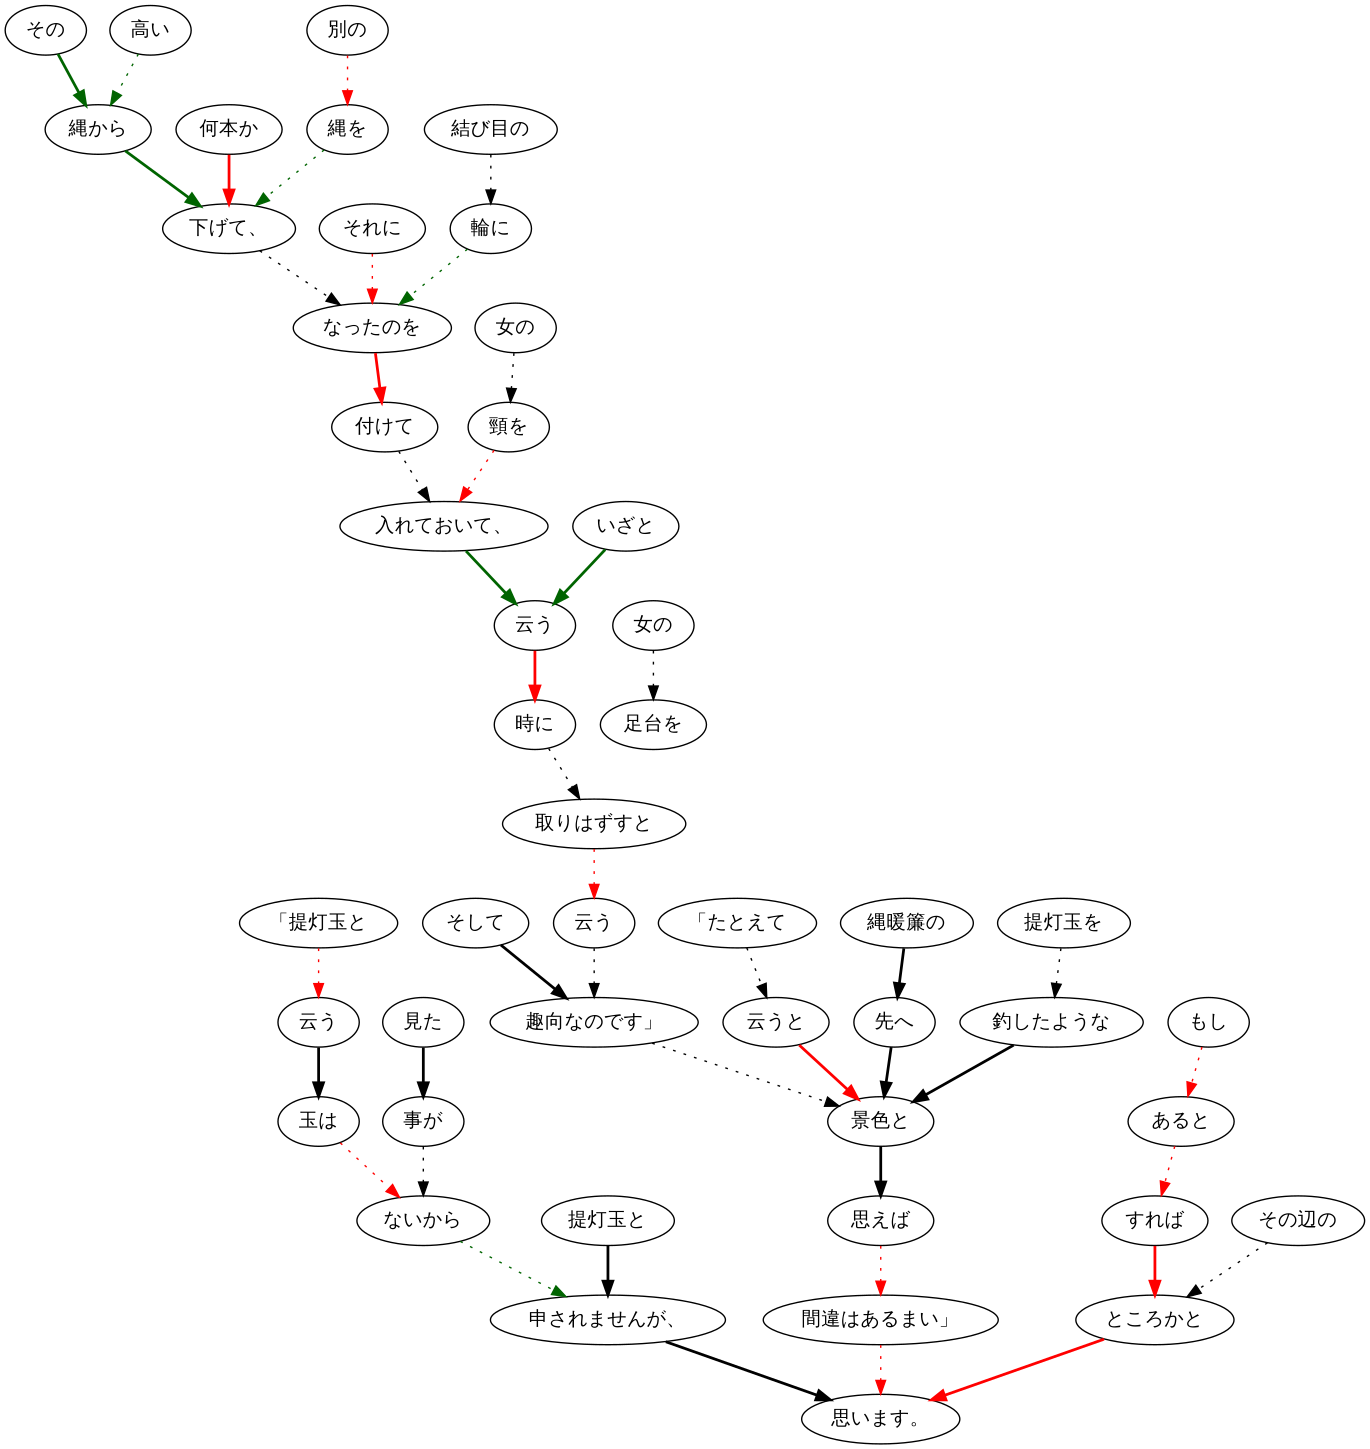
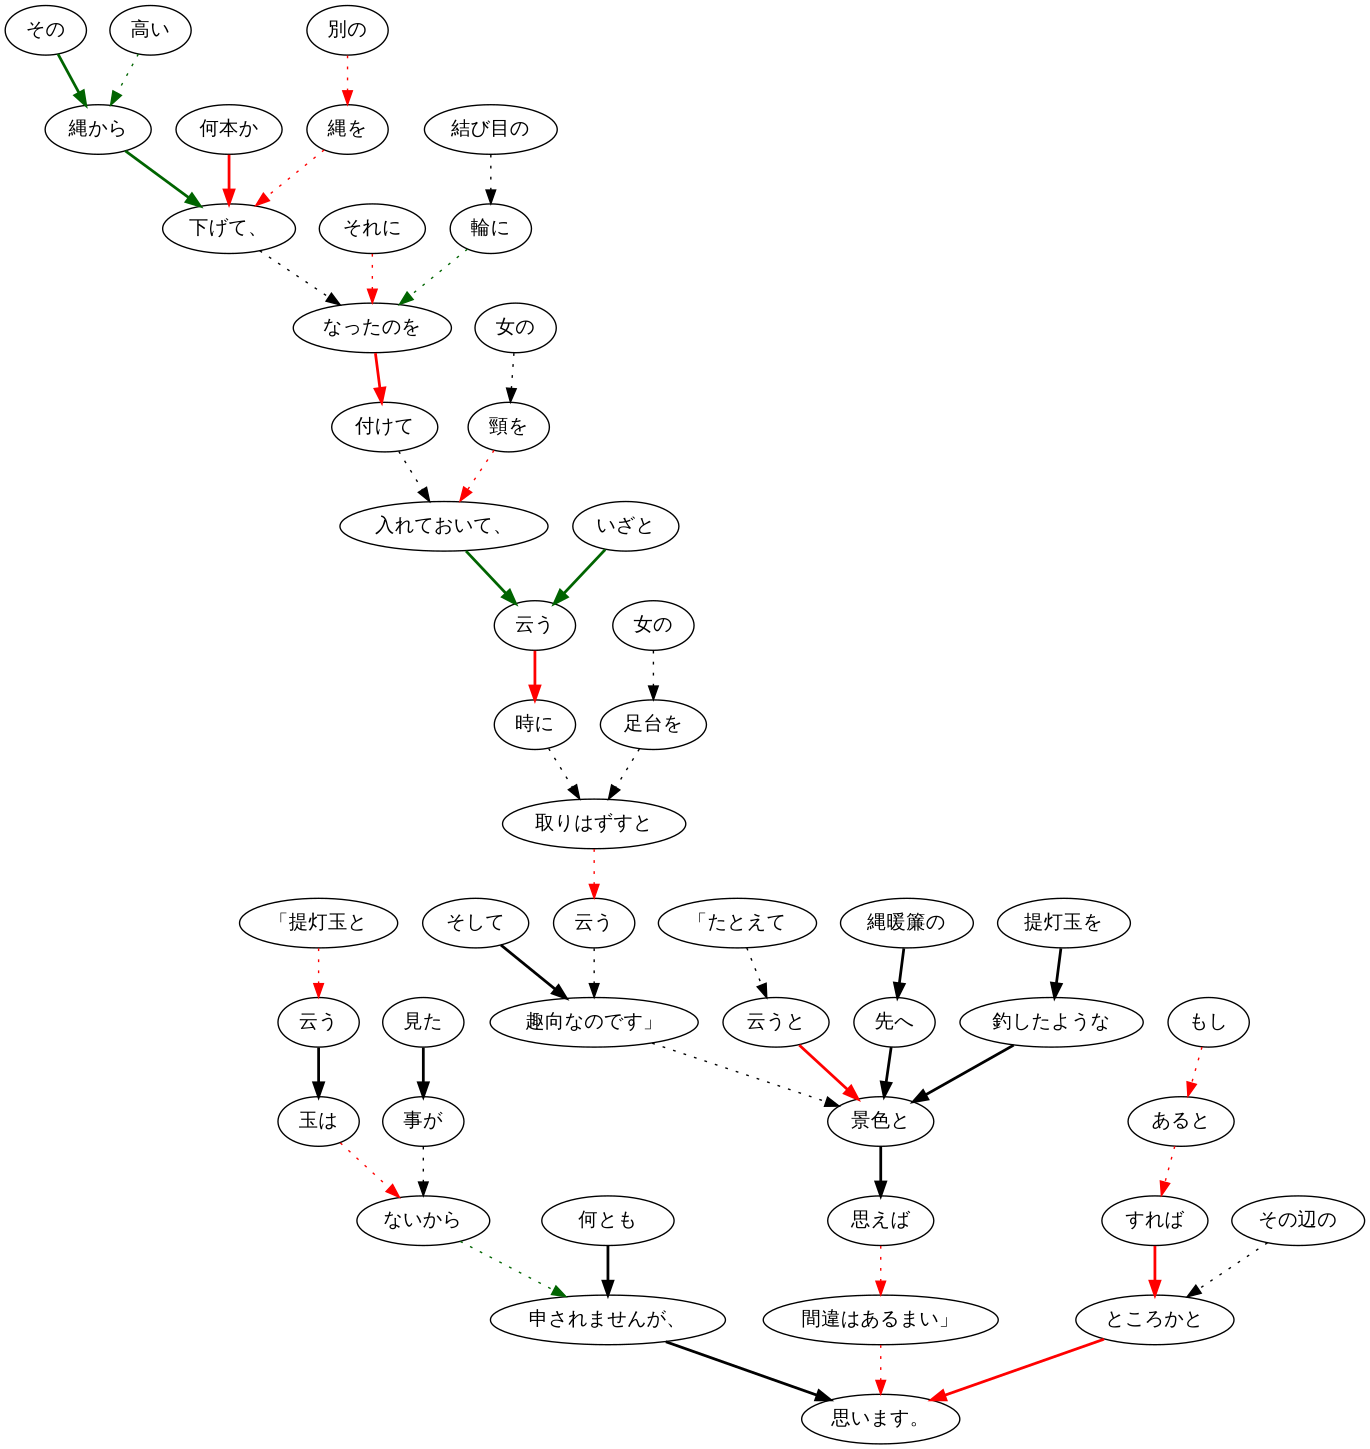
(296, 173) -> (296, 173)
none -> (628, 768)
(1059, 966) -> (1059, 966)
(608, 1221) -> (608, 1221)
